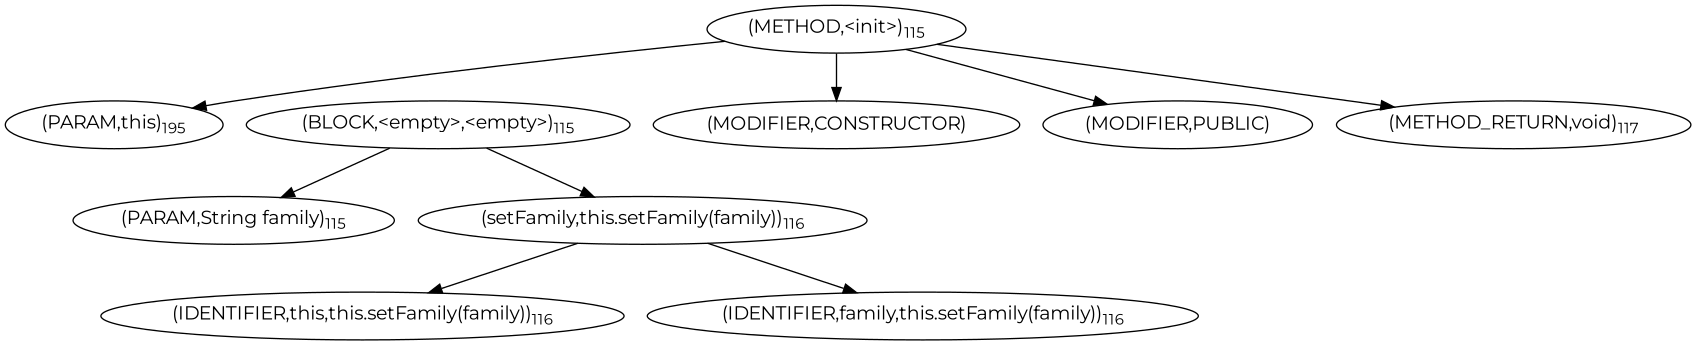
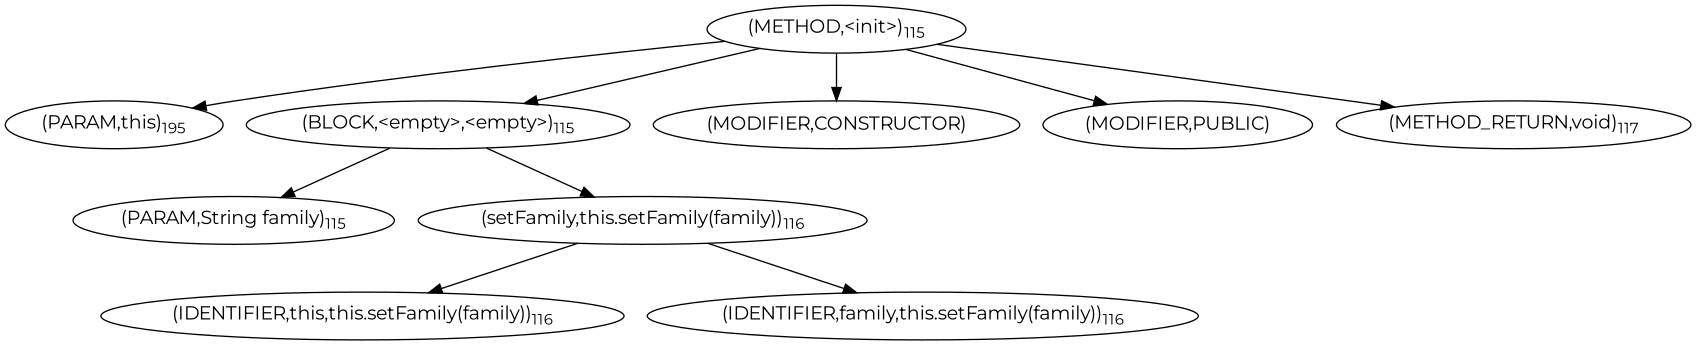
none -> (648, 74)
